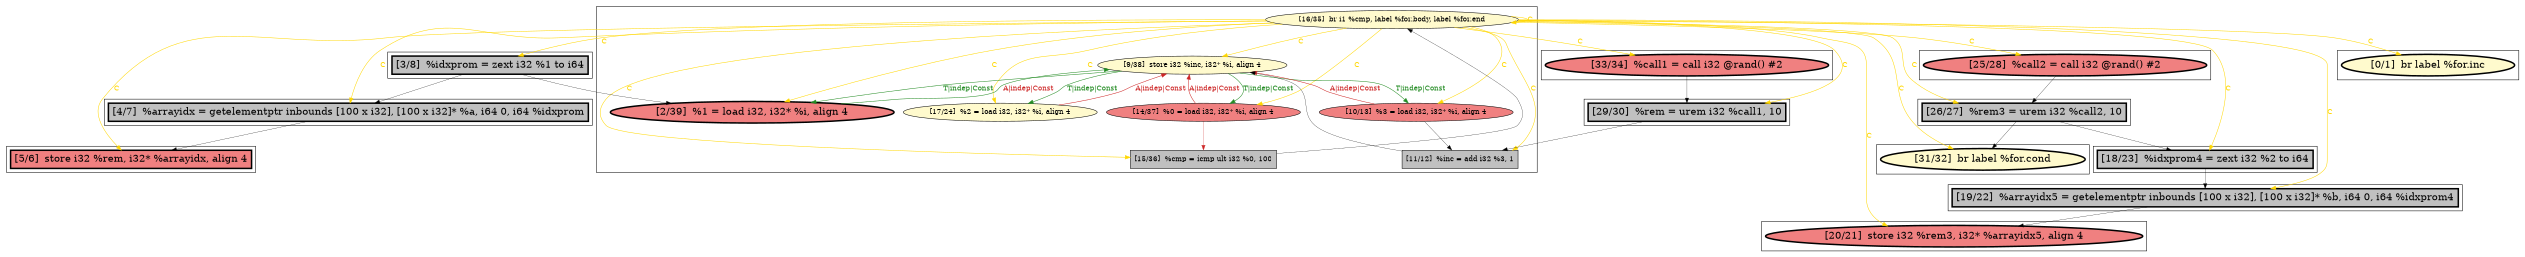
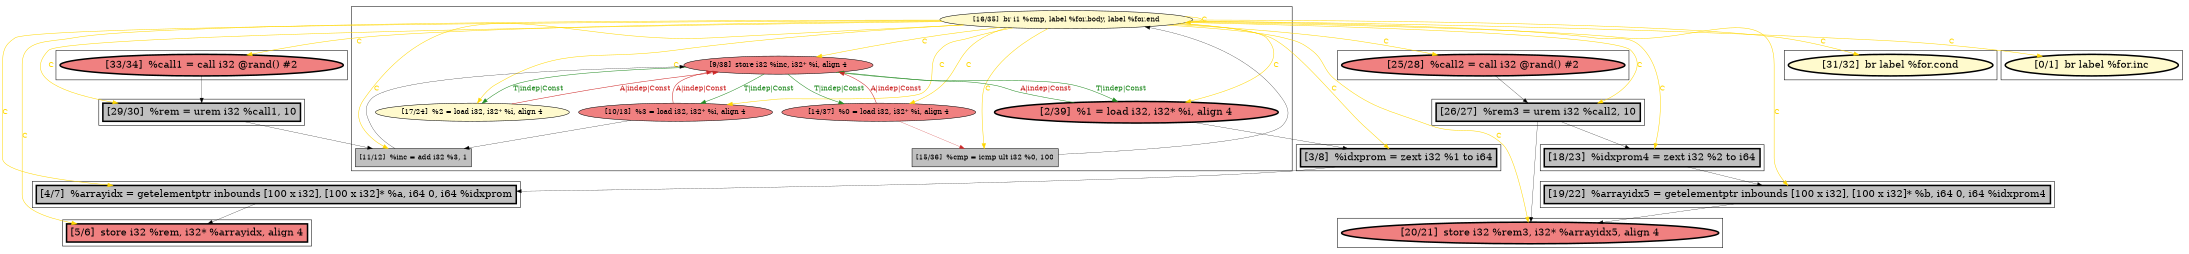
(1192, 65) -> (778, 65)
(593, 91) -> (1271, 136)
(2006, 133) -> (1534, 169)
